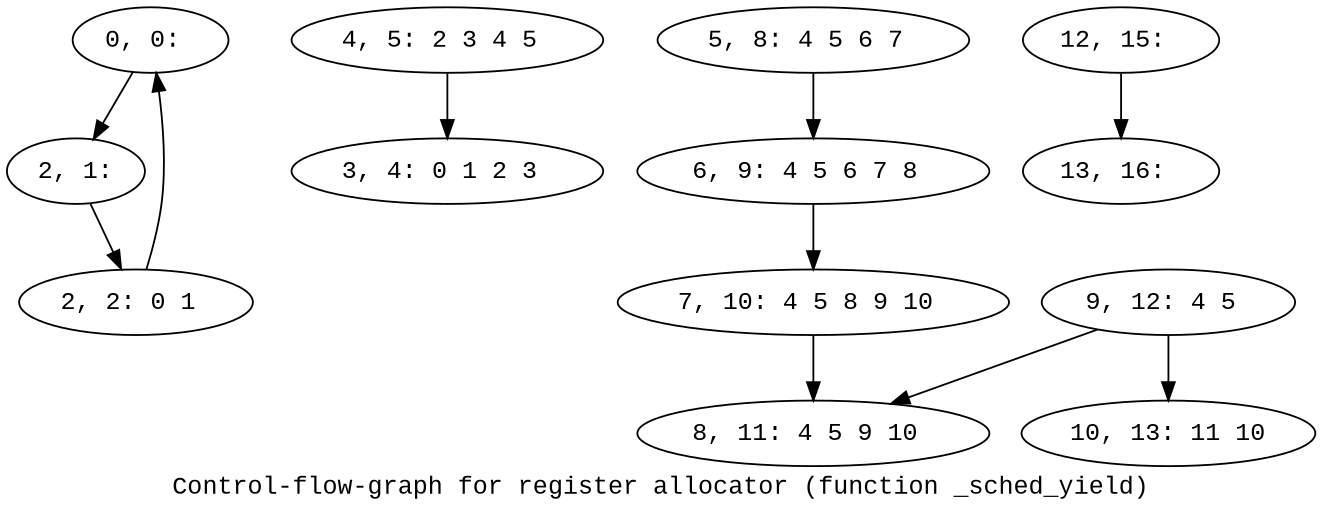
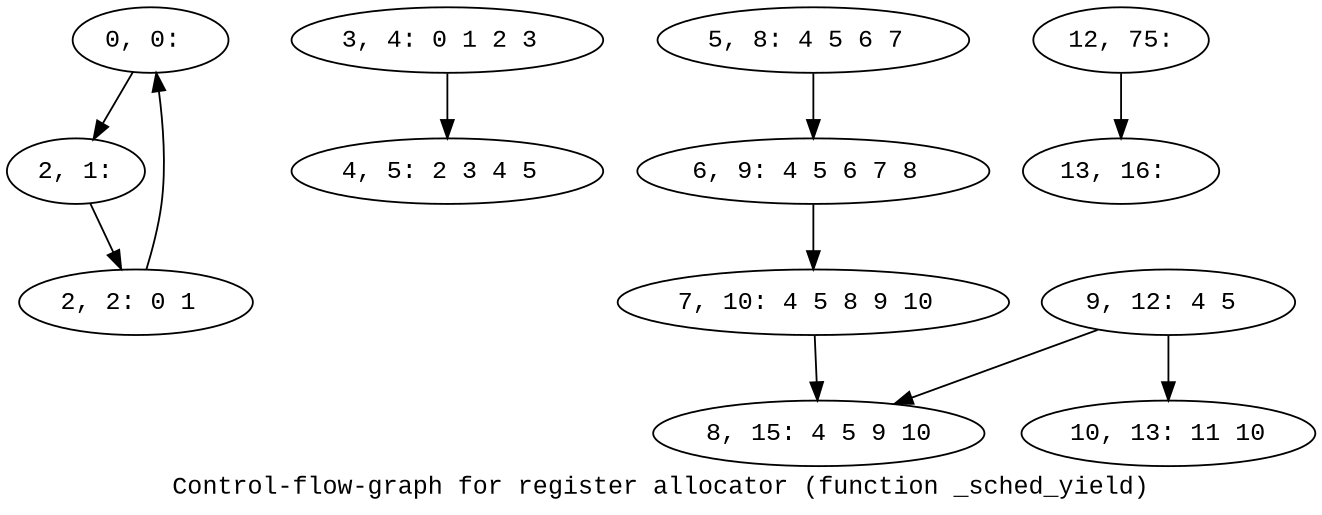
(1121, 40) -> (1121, 40)
(447, 97) -> (447, 97)
(813, 433) -> (819, 433)
